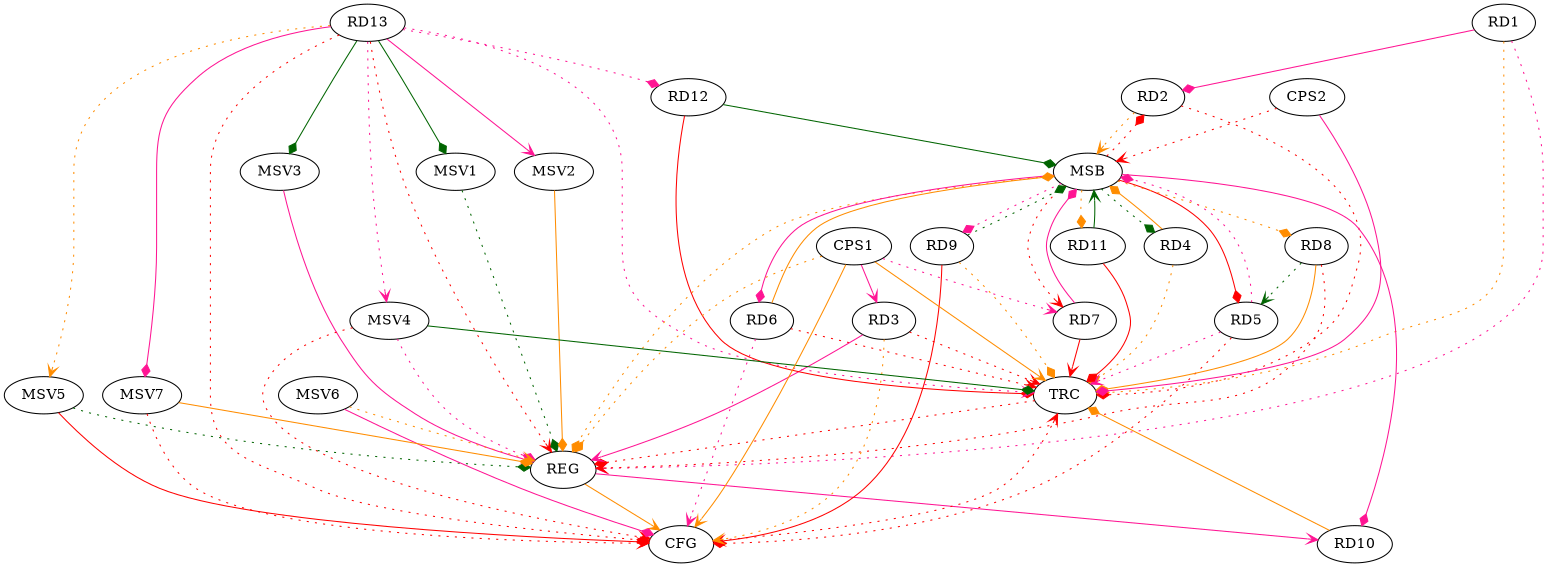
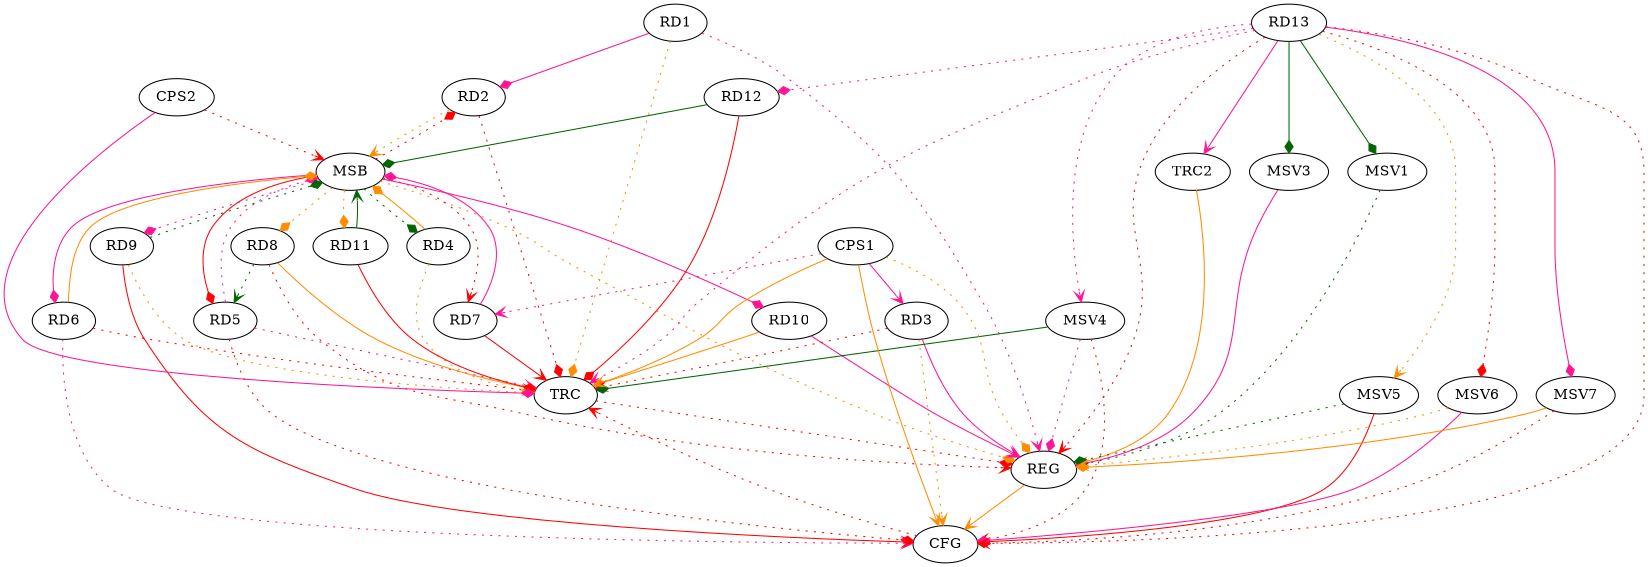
none -> (1491, 150)
(554, 172) -> (1193, 172)
(916, 503) -> (908, 398)
